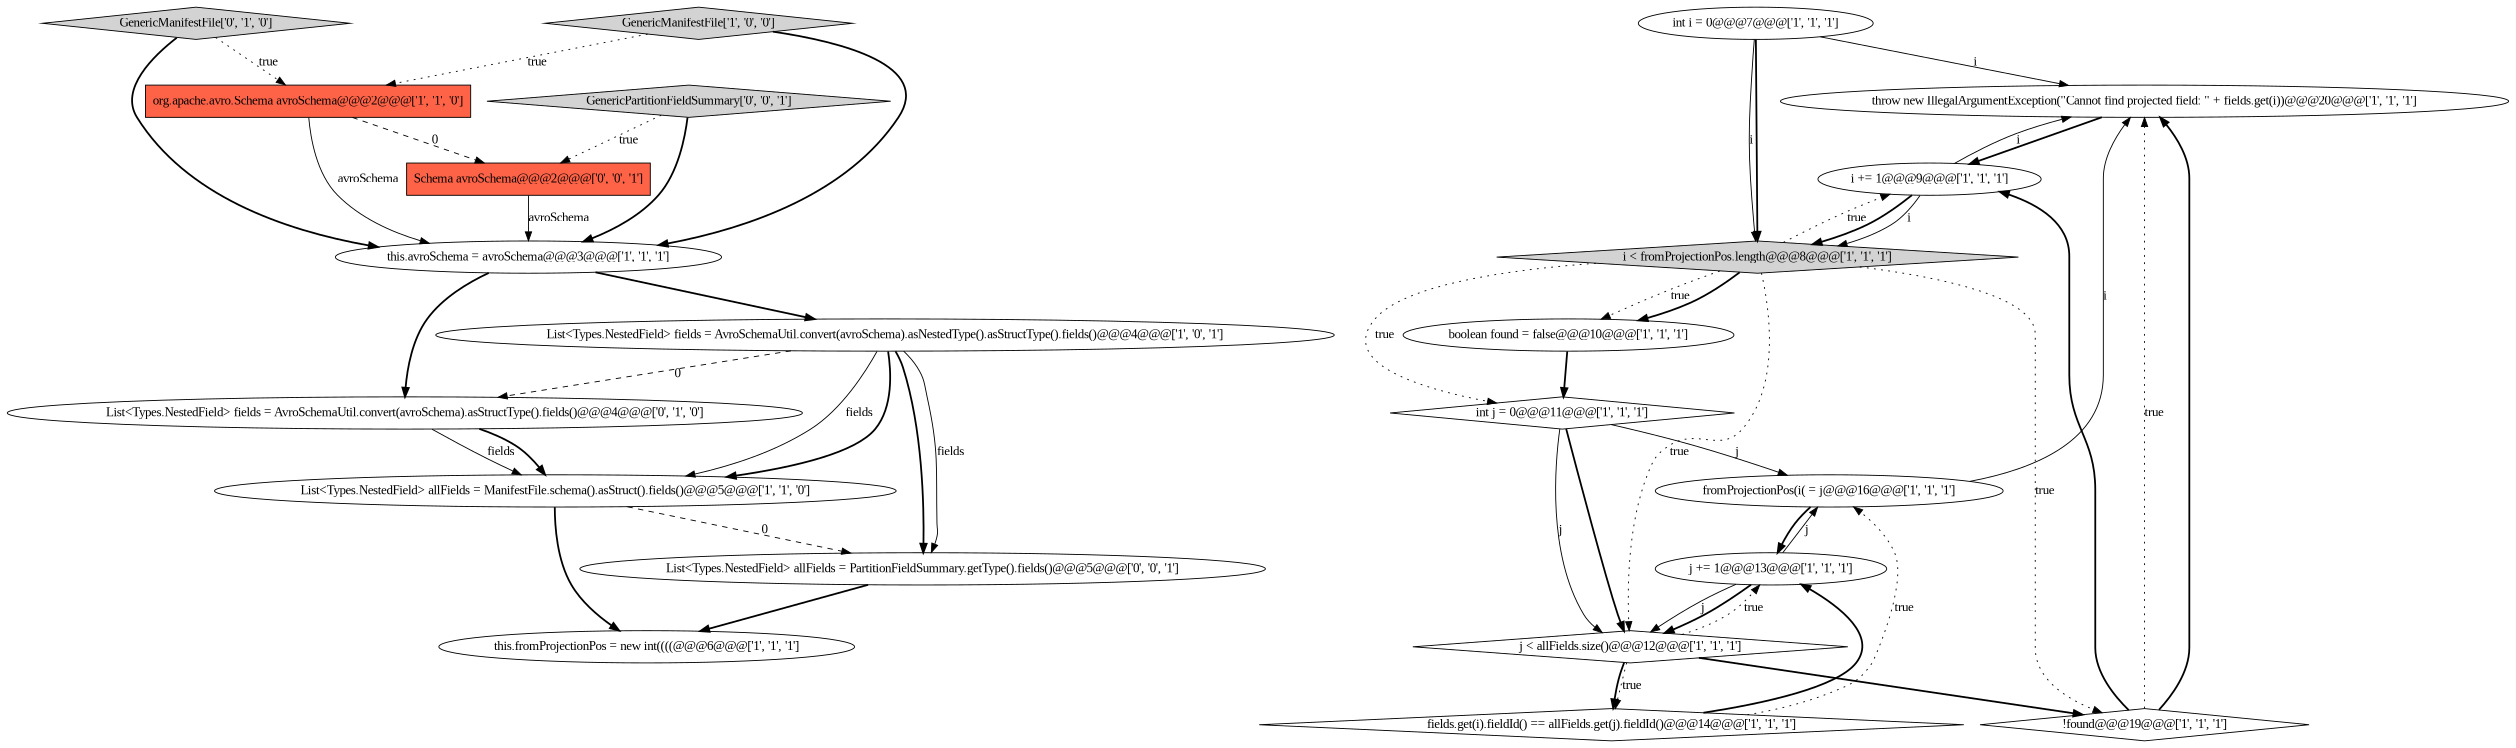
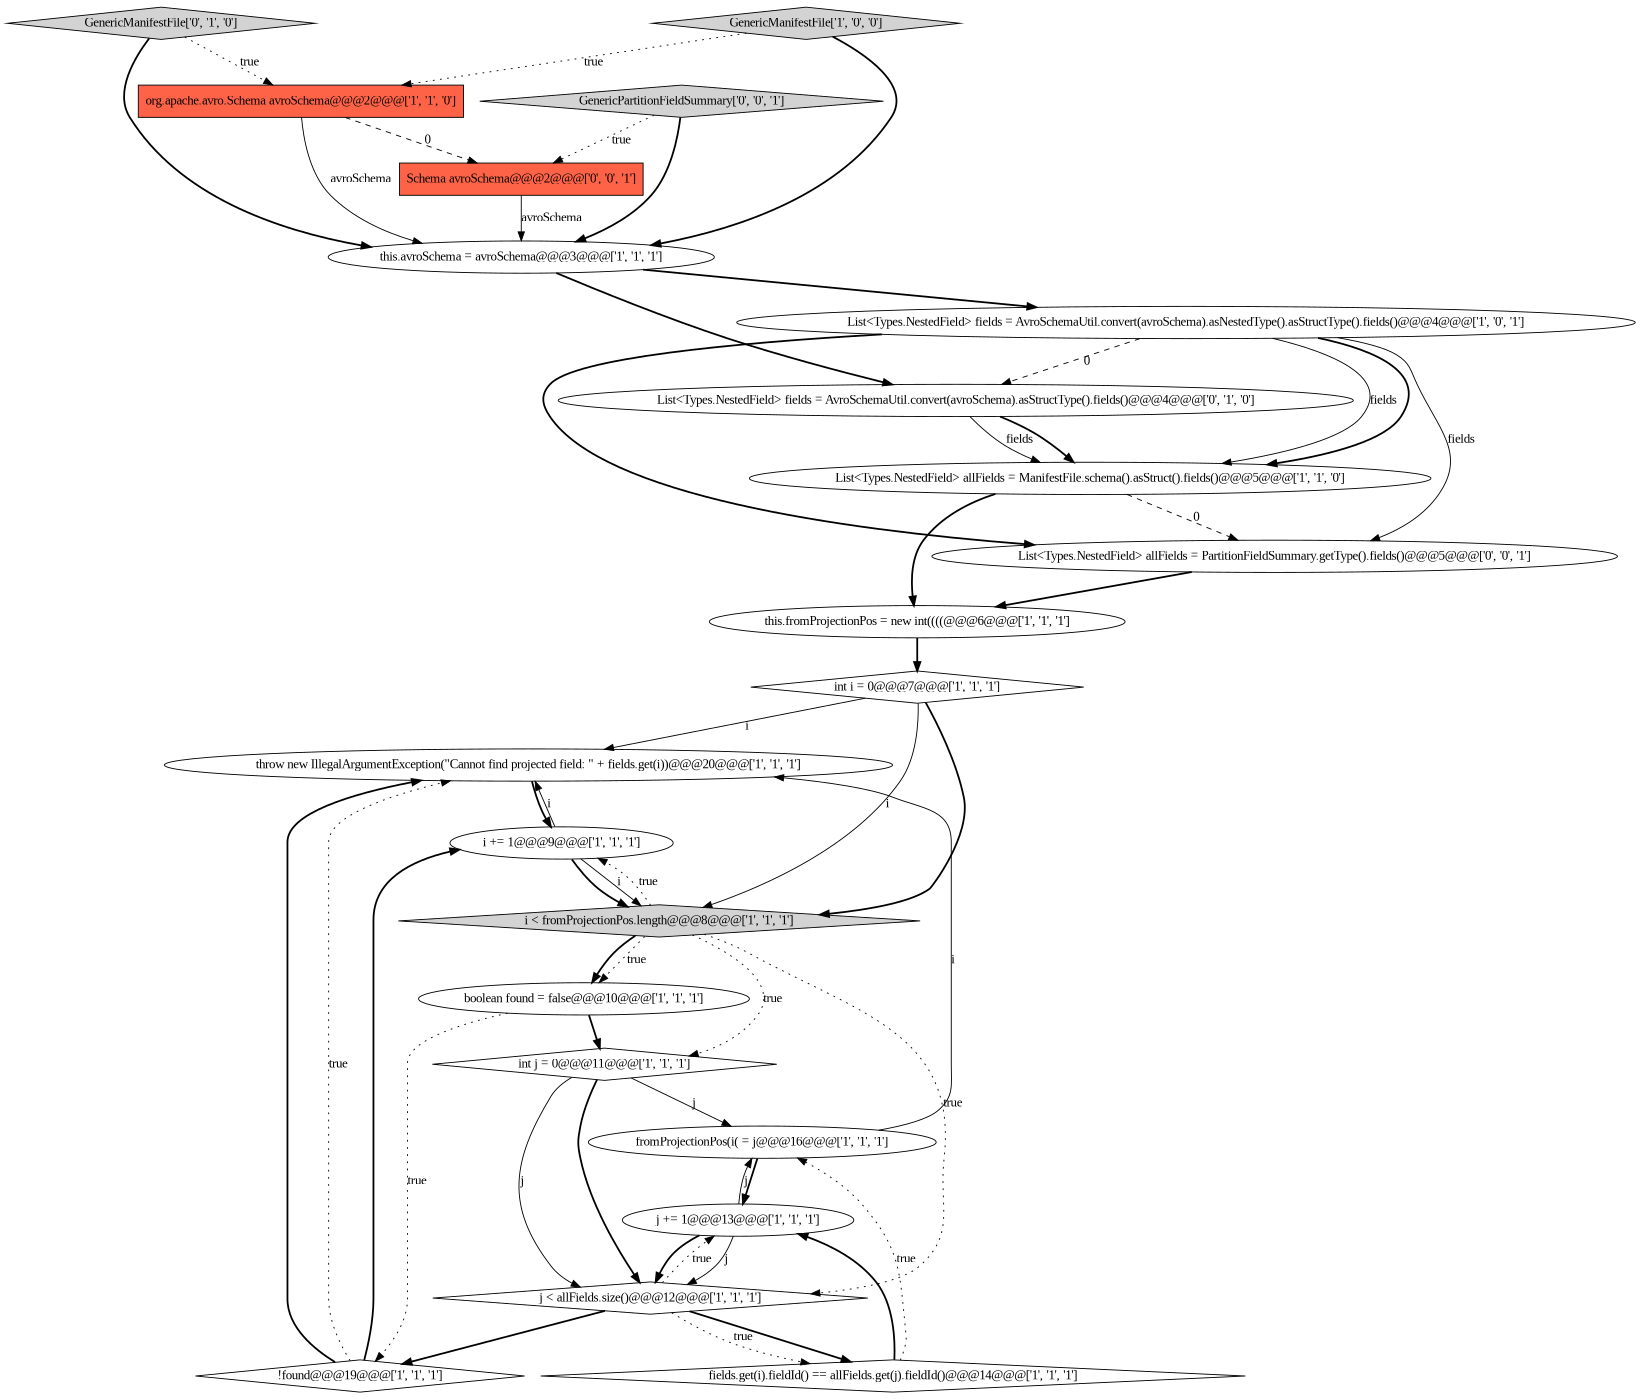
(1756, 23) -> (917, 687)
(2035, 438) -> (407, 1154)
none -> (917, 650)
